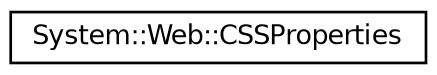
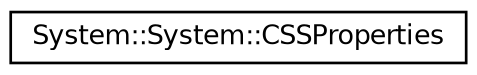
(218, 38) -> (238, 38)
